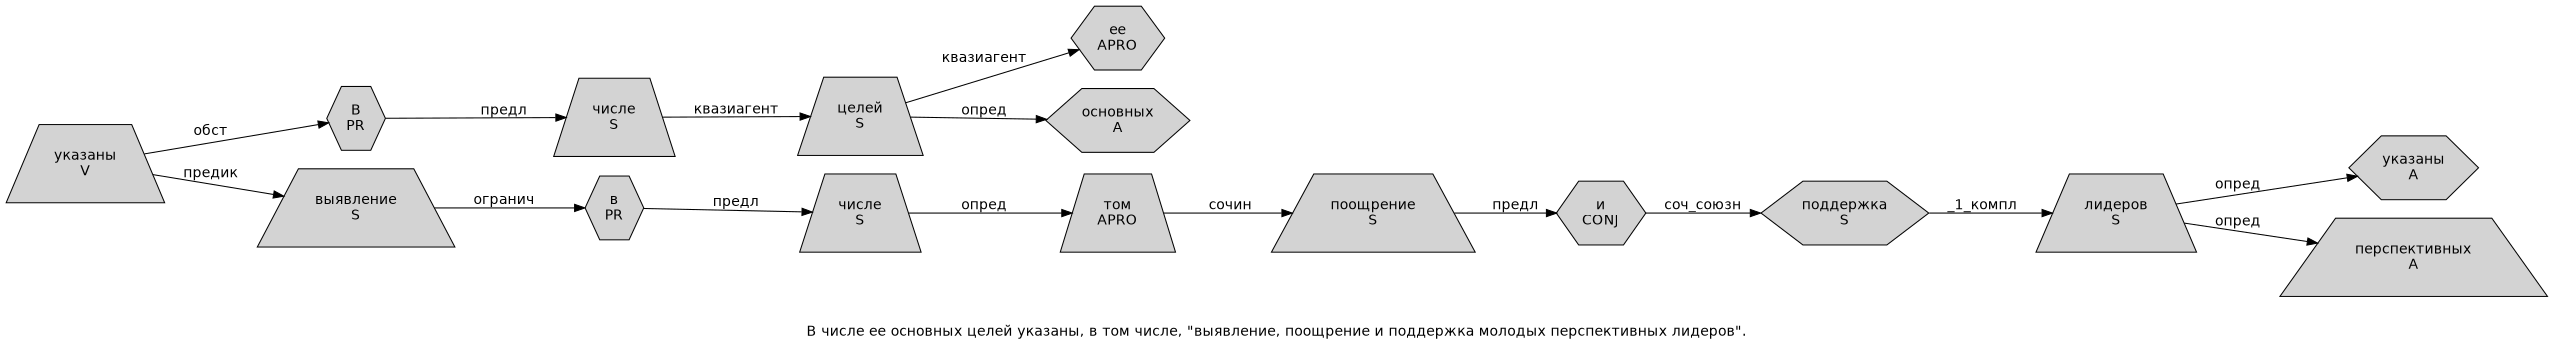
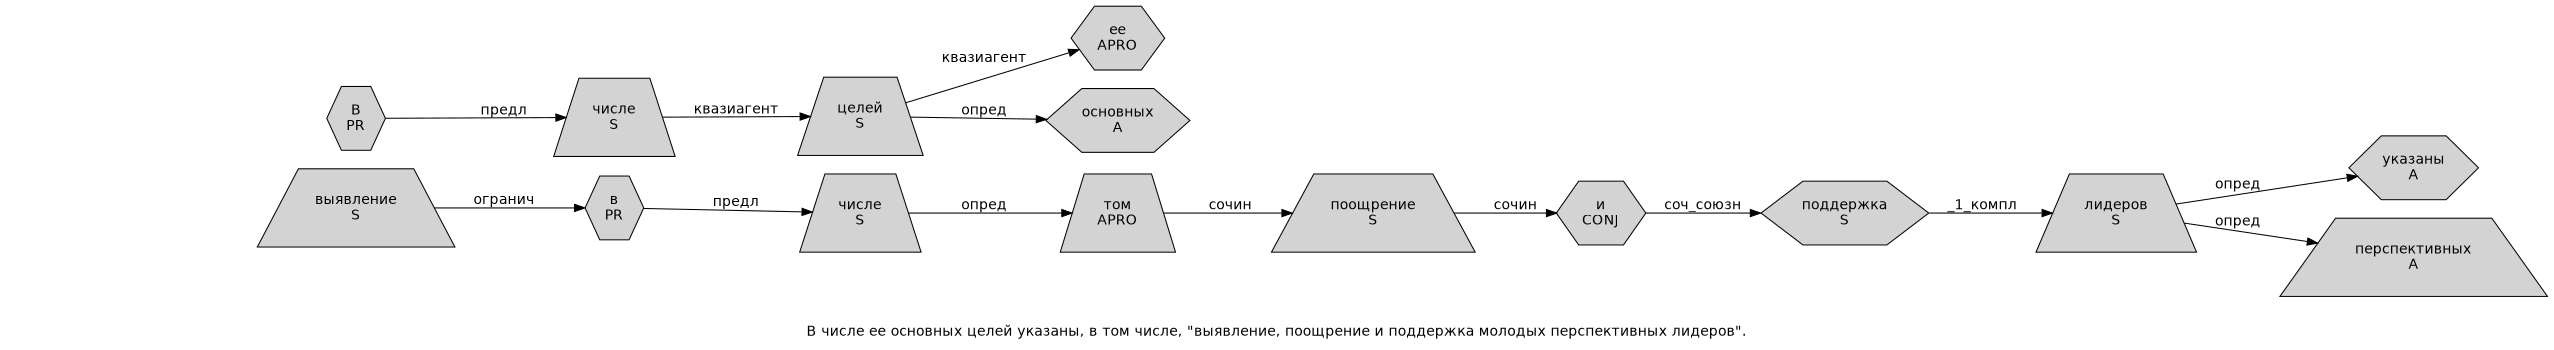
(85, 164) -> none
(1516, 205) -> (1516, 205)
